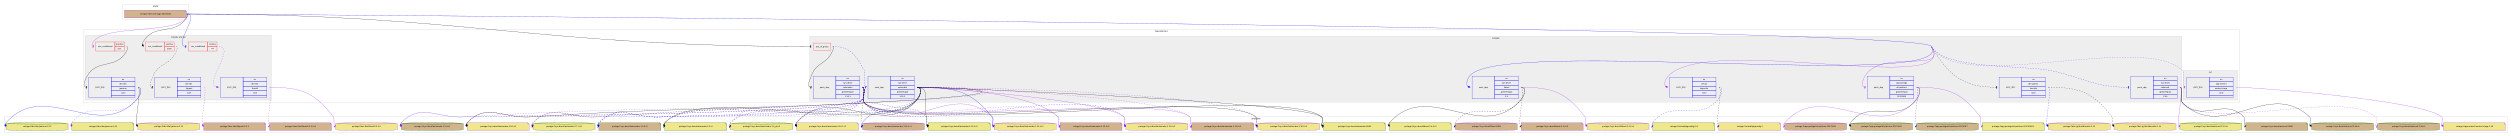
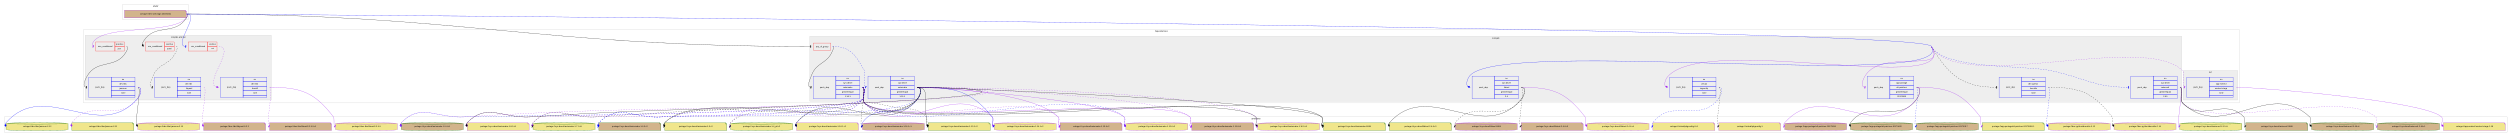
(1684, 127) -> (1684, 127)
